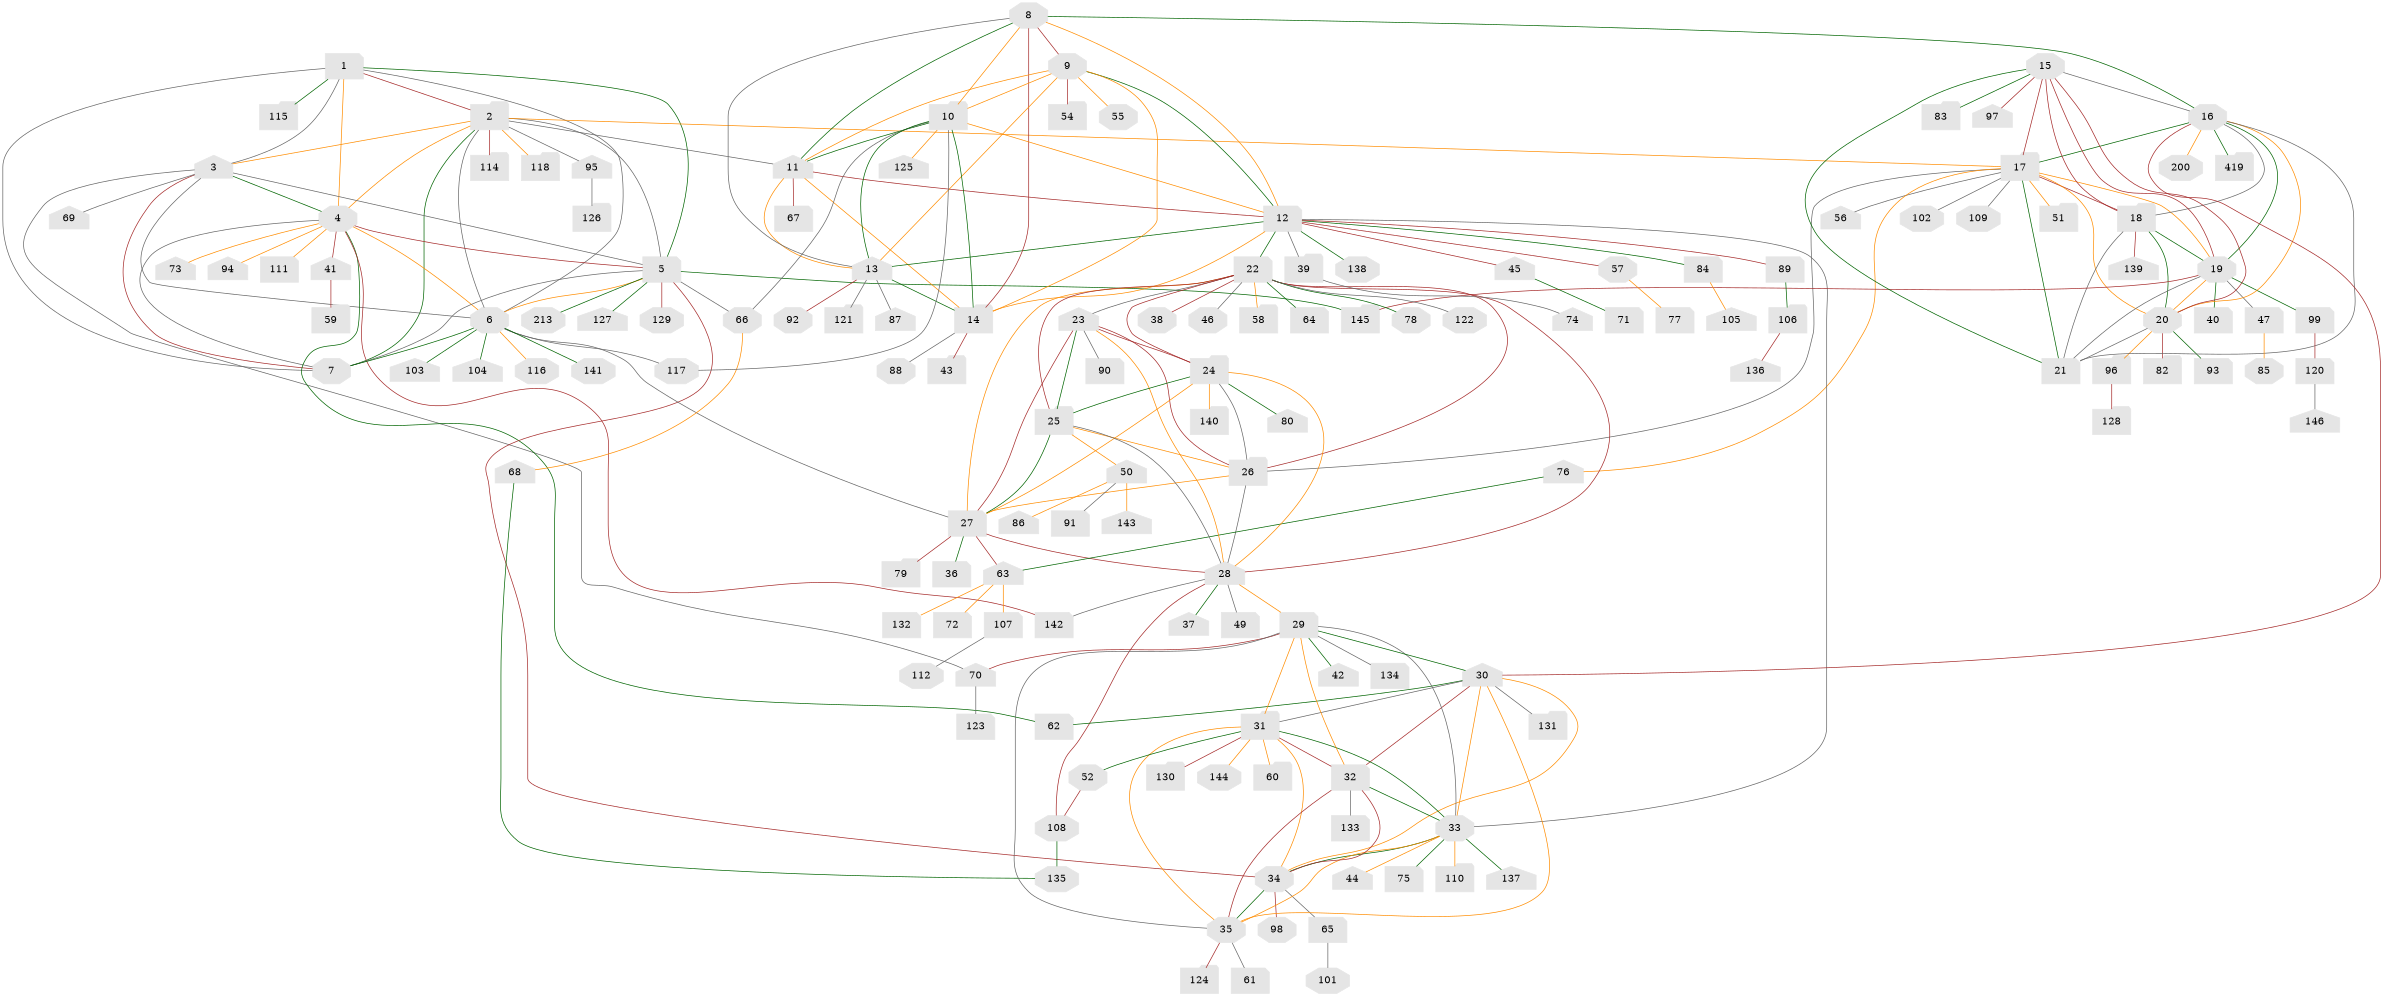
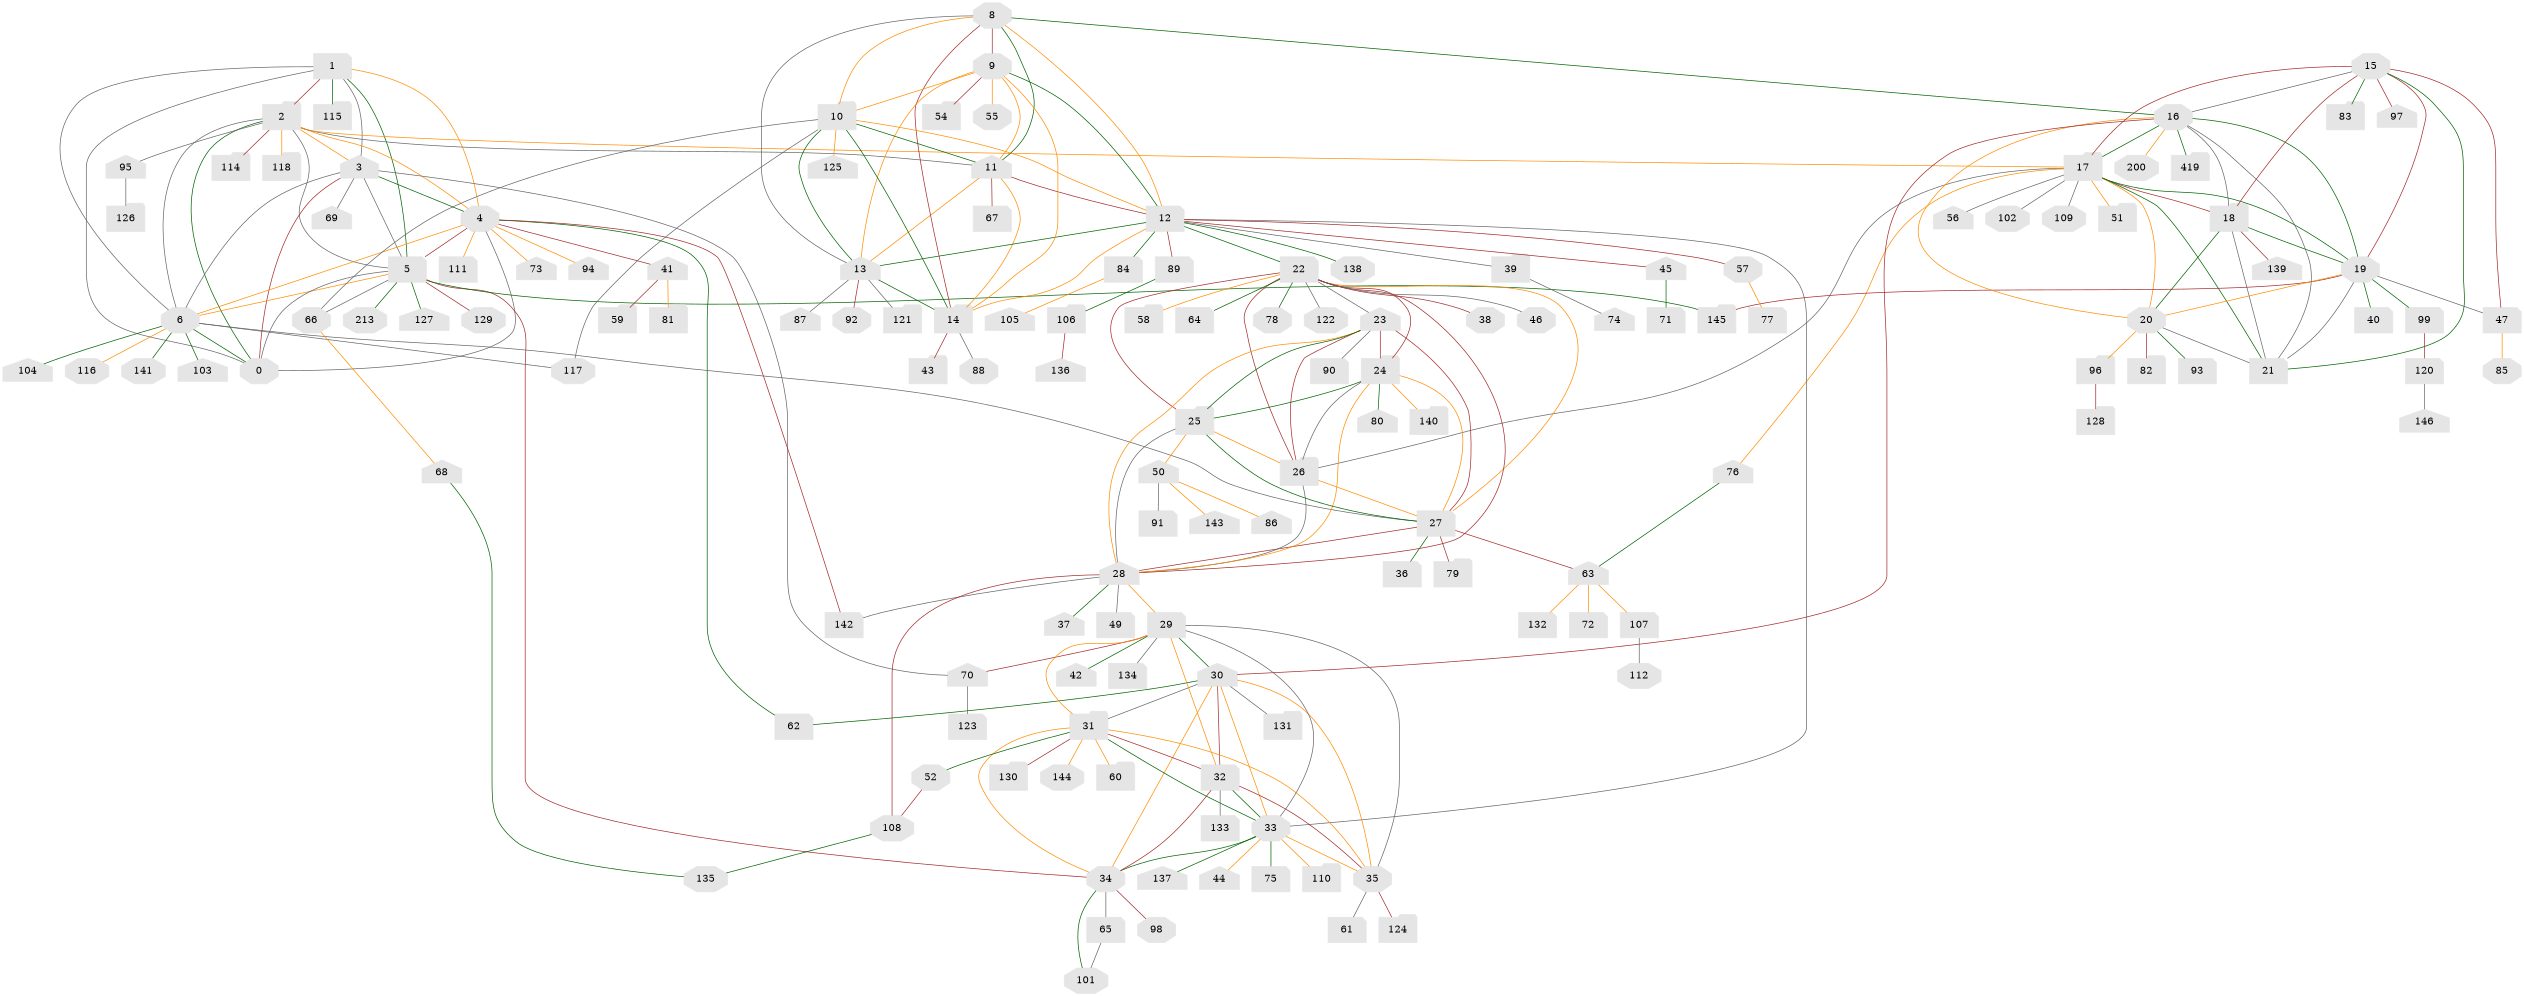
(2140, 198) -> (2219, 196)
(2209, 210) -> (2496, 157)
none -> (668, 320)
(332, 371) -> (259, 371)
(1250, 904) -> (1078, 927)
